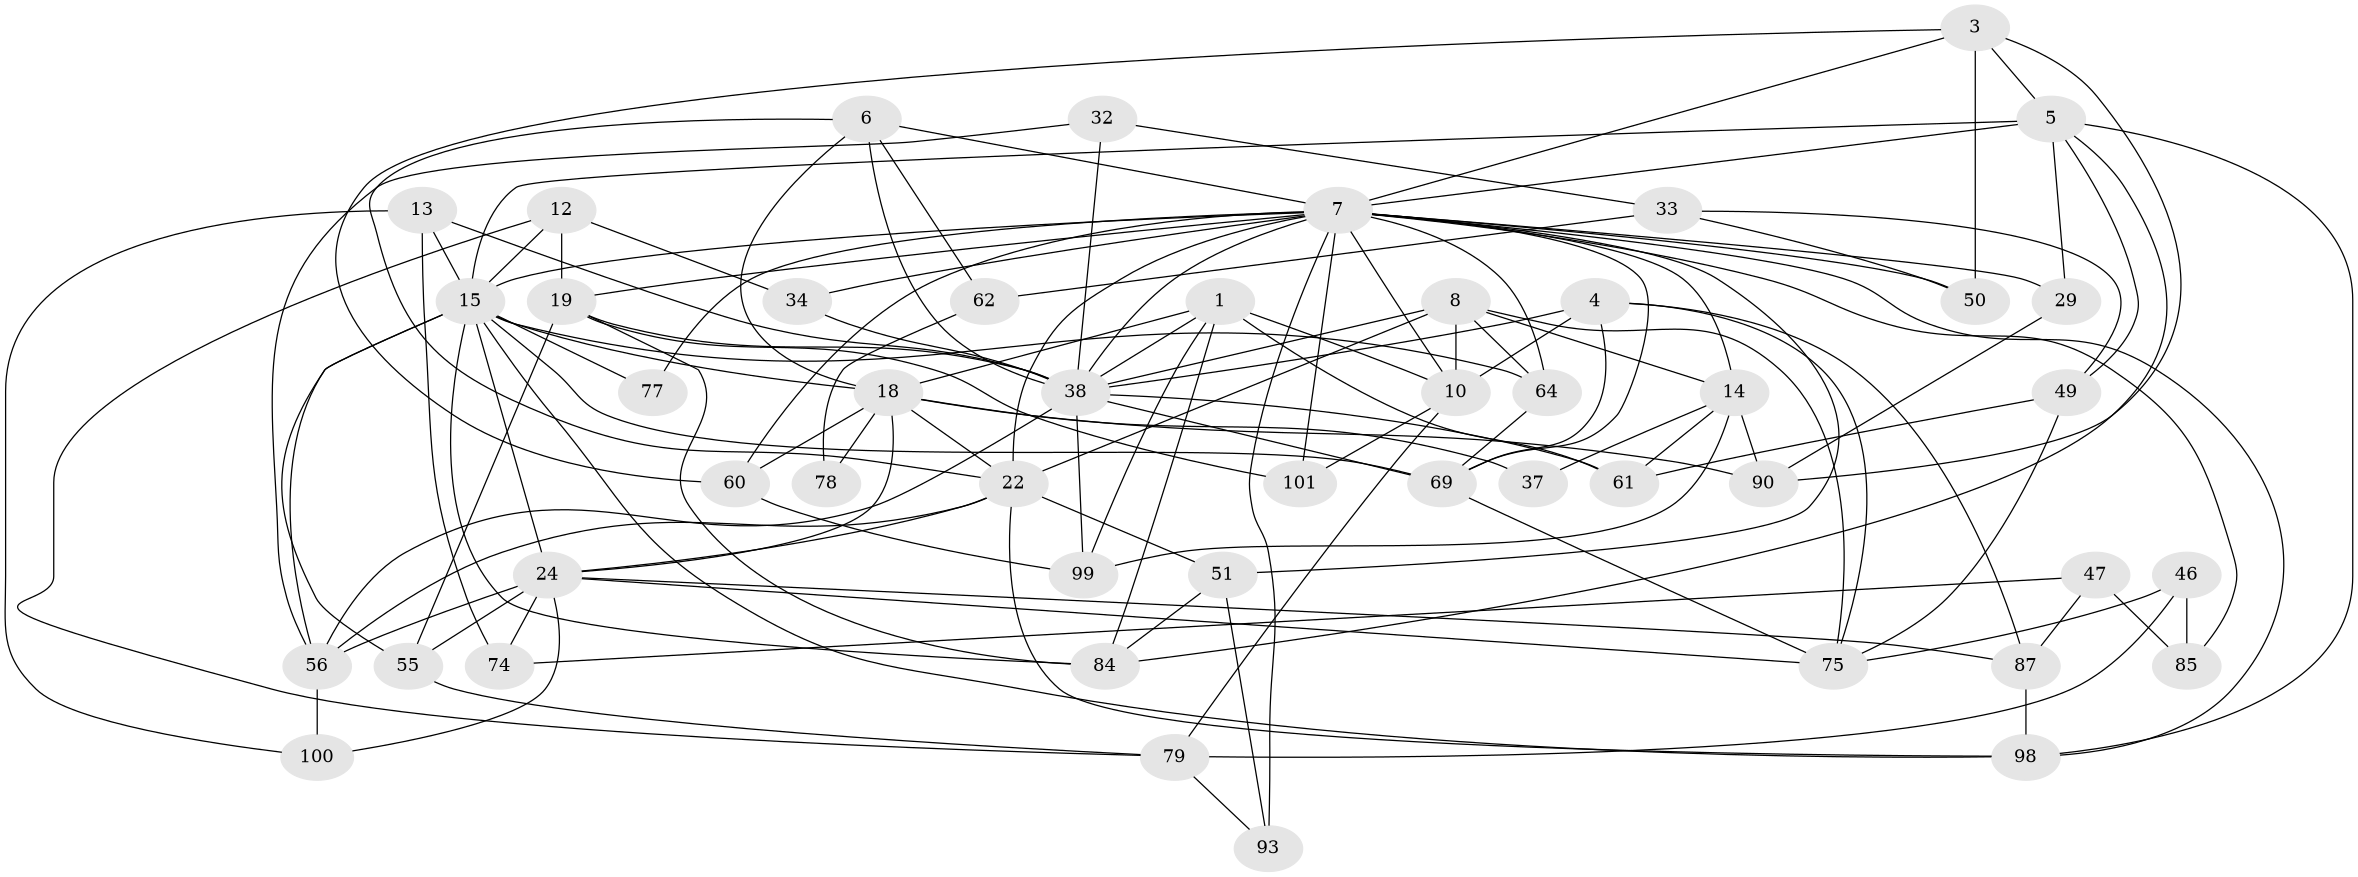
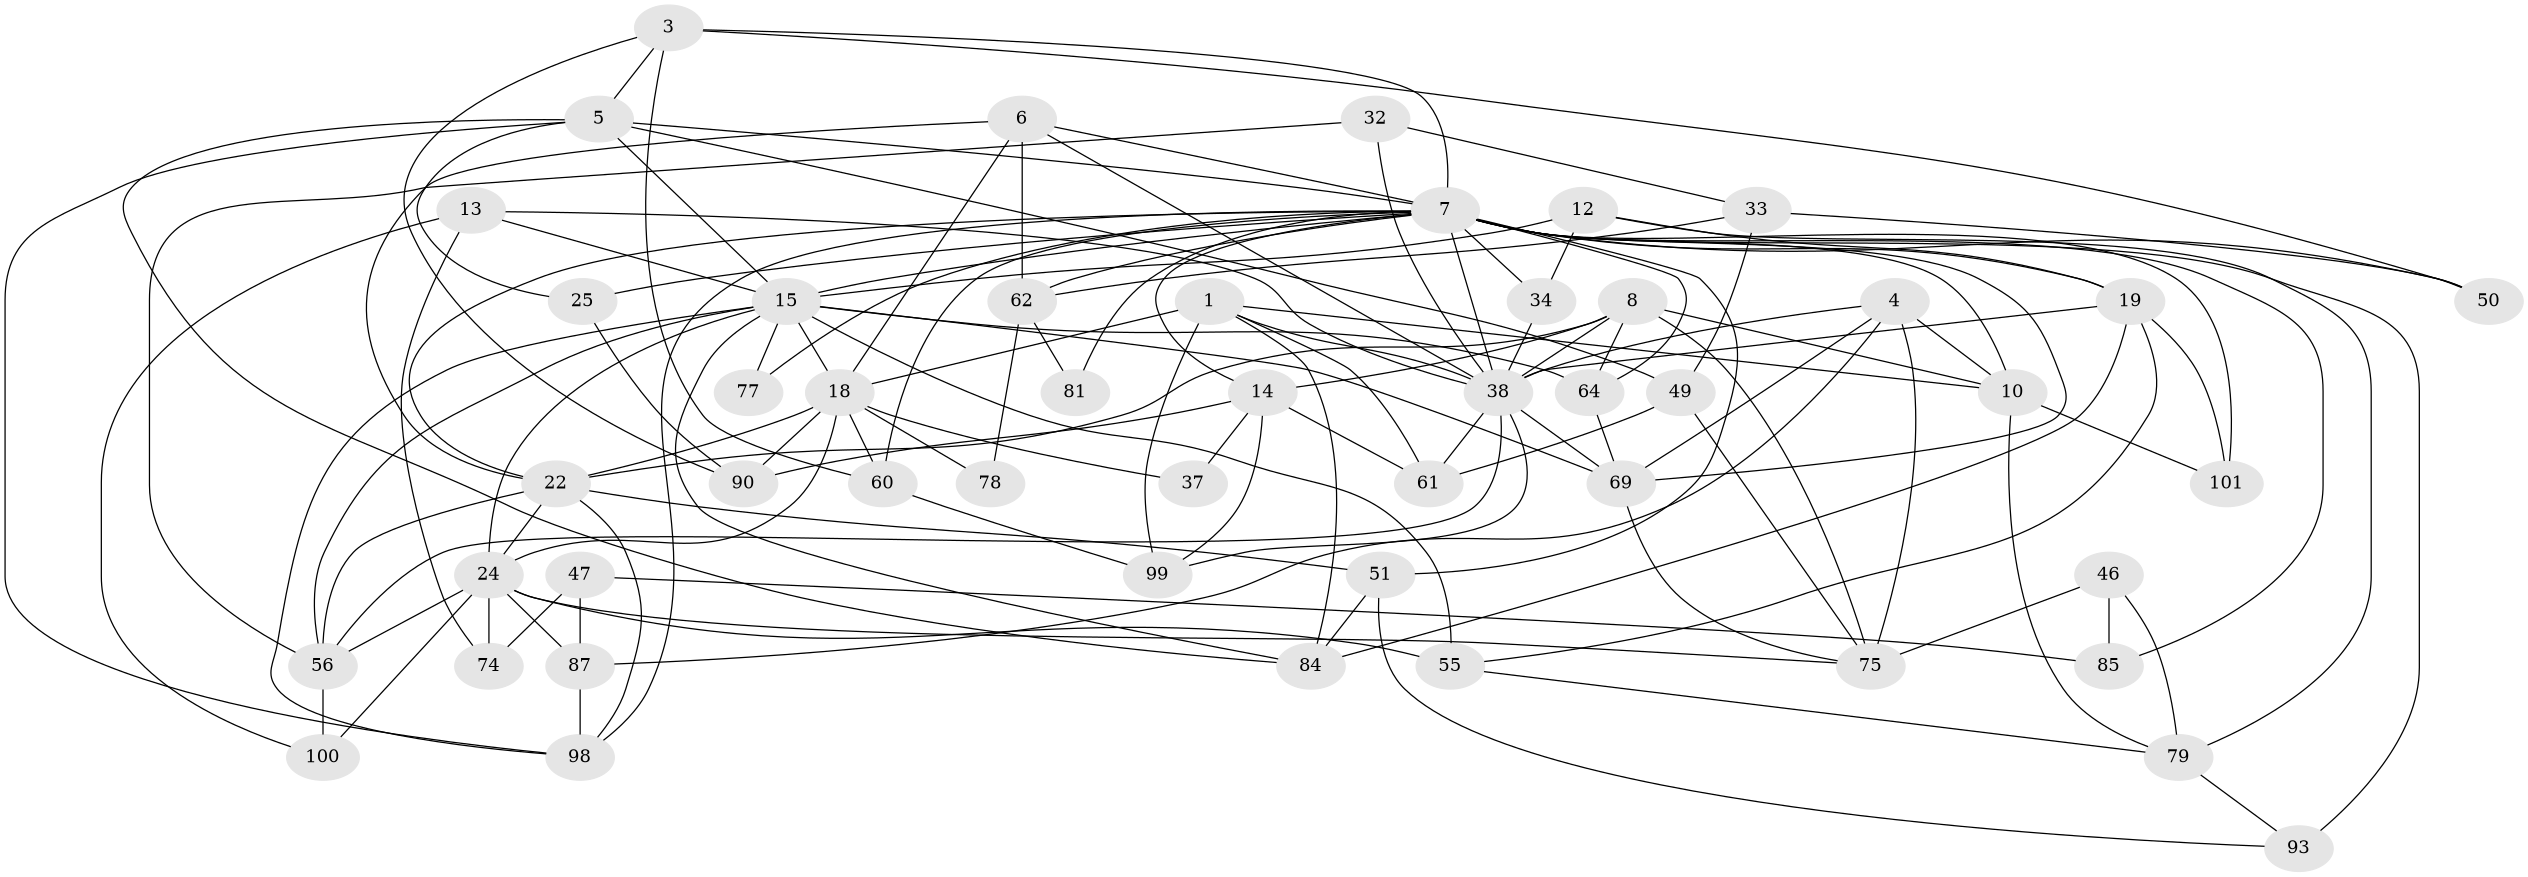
none -> (1229, 243)
(2066, 301) -> (583, 301)
none -> (1075, 393)
